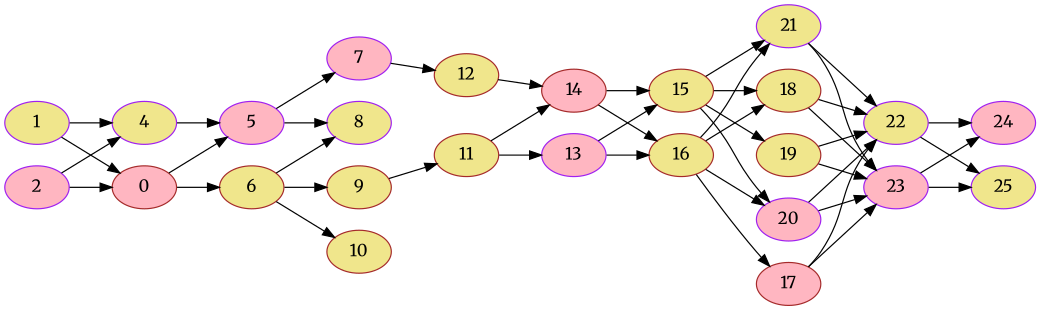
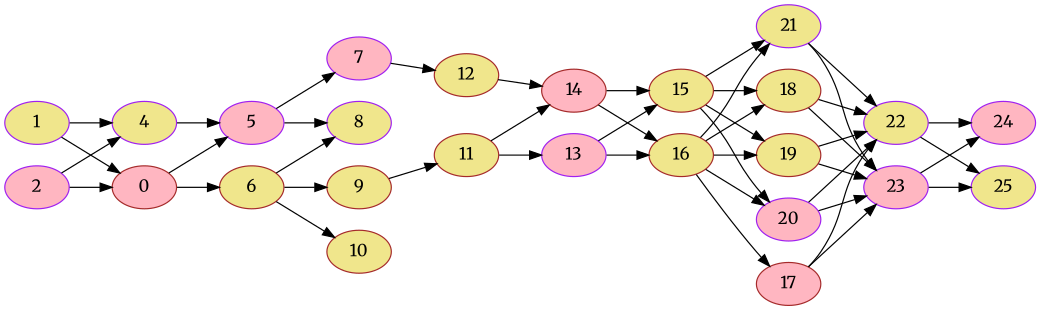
none -> (726, 155)
